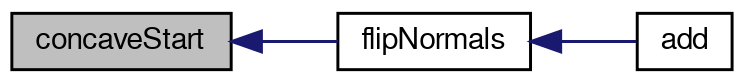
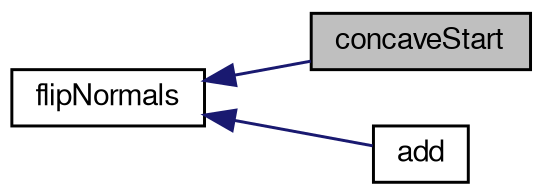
(300, 41) -> (273, 68)
